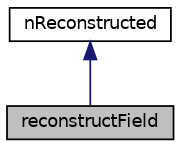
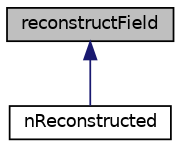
(90, 83) -> (90, 83)
